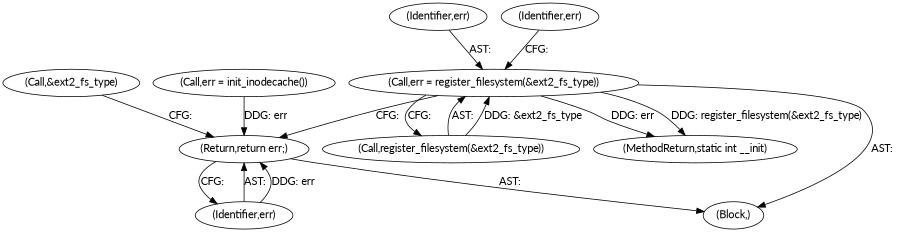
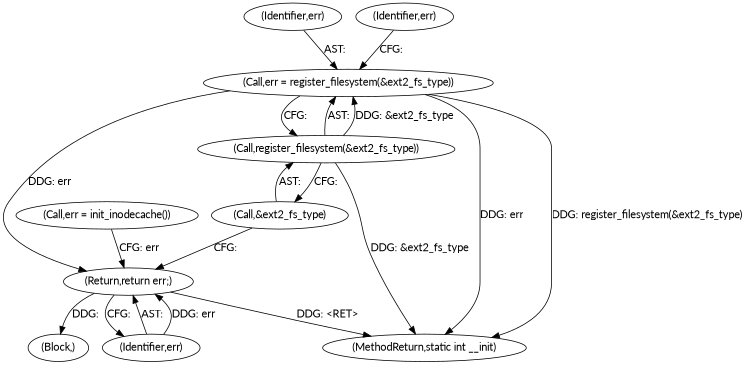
(830, 99) -> none
(266, 116) -> (139, 249)
(389, 116) -> (50, 182)
none -> (312, 181)
(512, 182) -> (87, 315)
none -> (277, 183)
none -> (368, 248)
none -> (267, 314)
